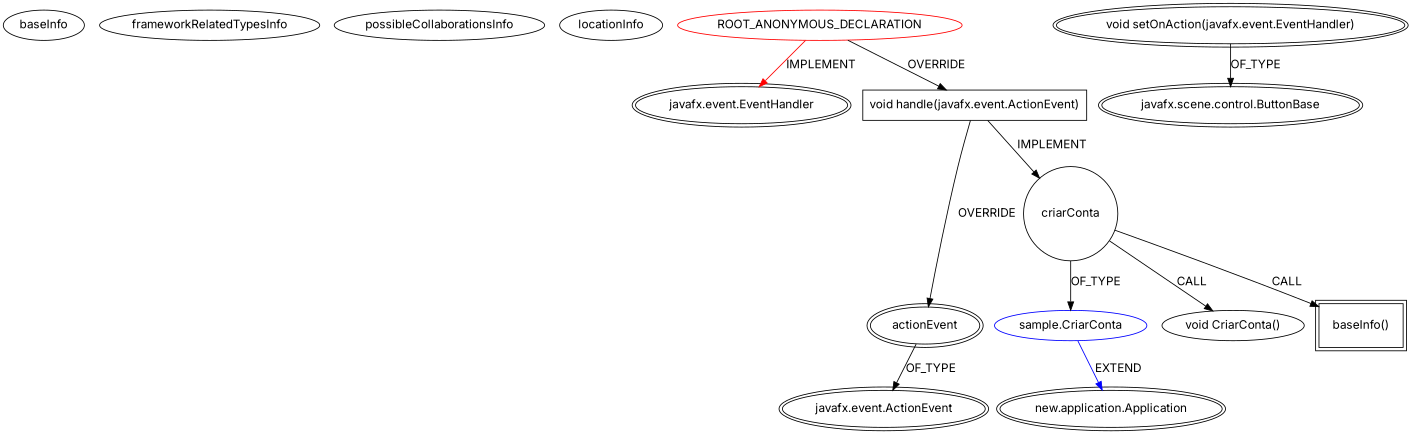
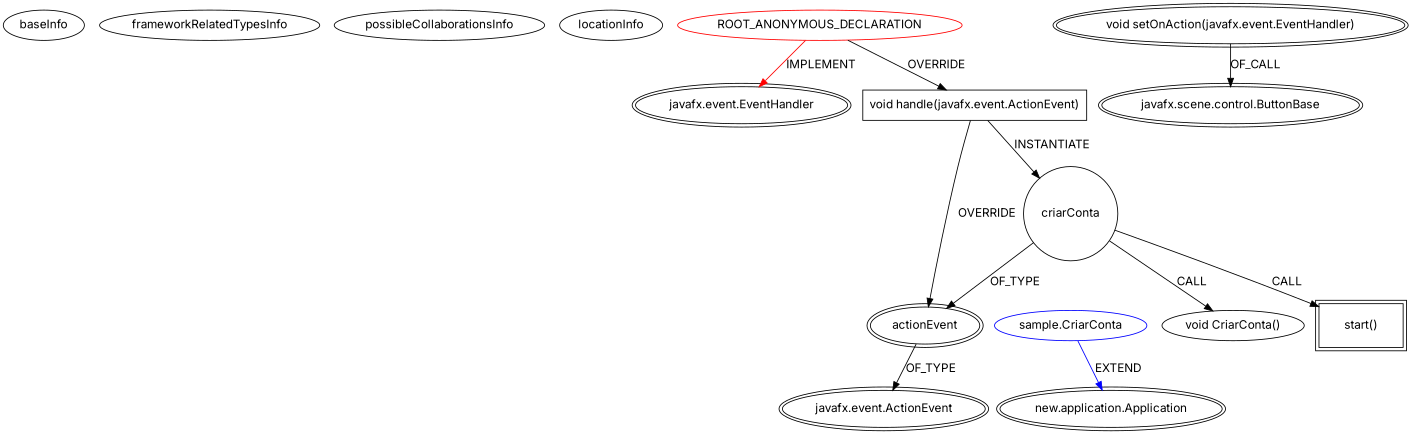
(1256, 65) -> (1256, 65)
(1052, 145) -> (1052, 145)
(1071, 281) -> (993, 273)
(1361, 326) -> (1361, 326)
